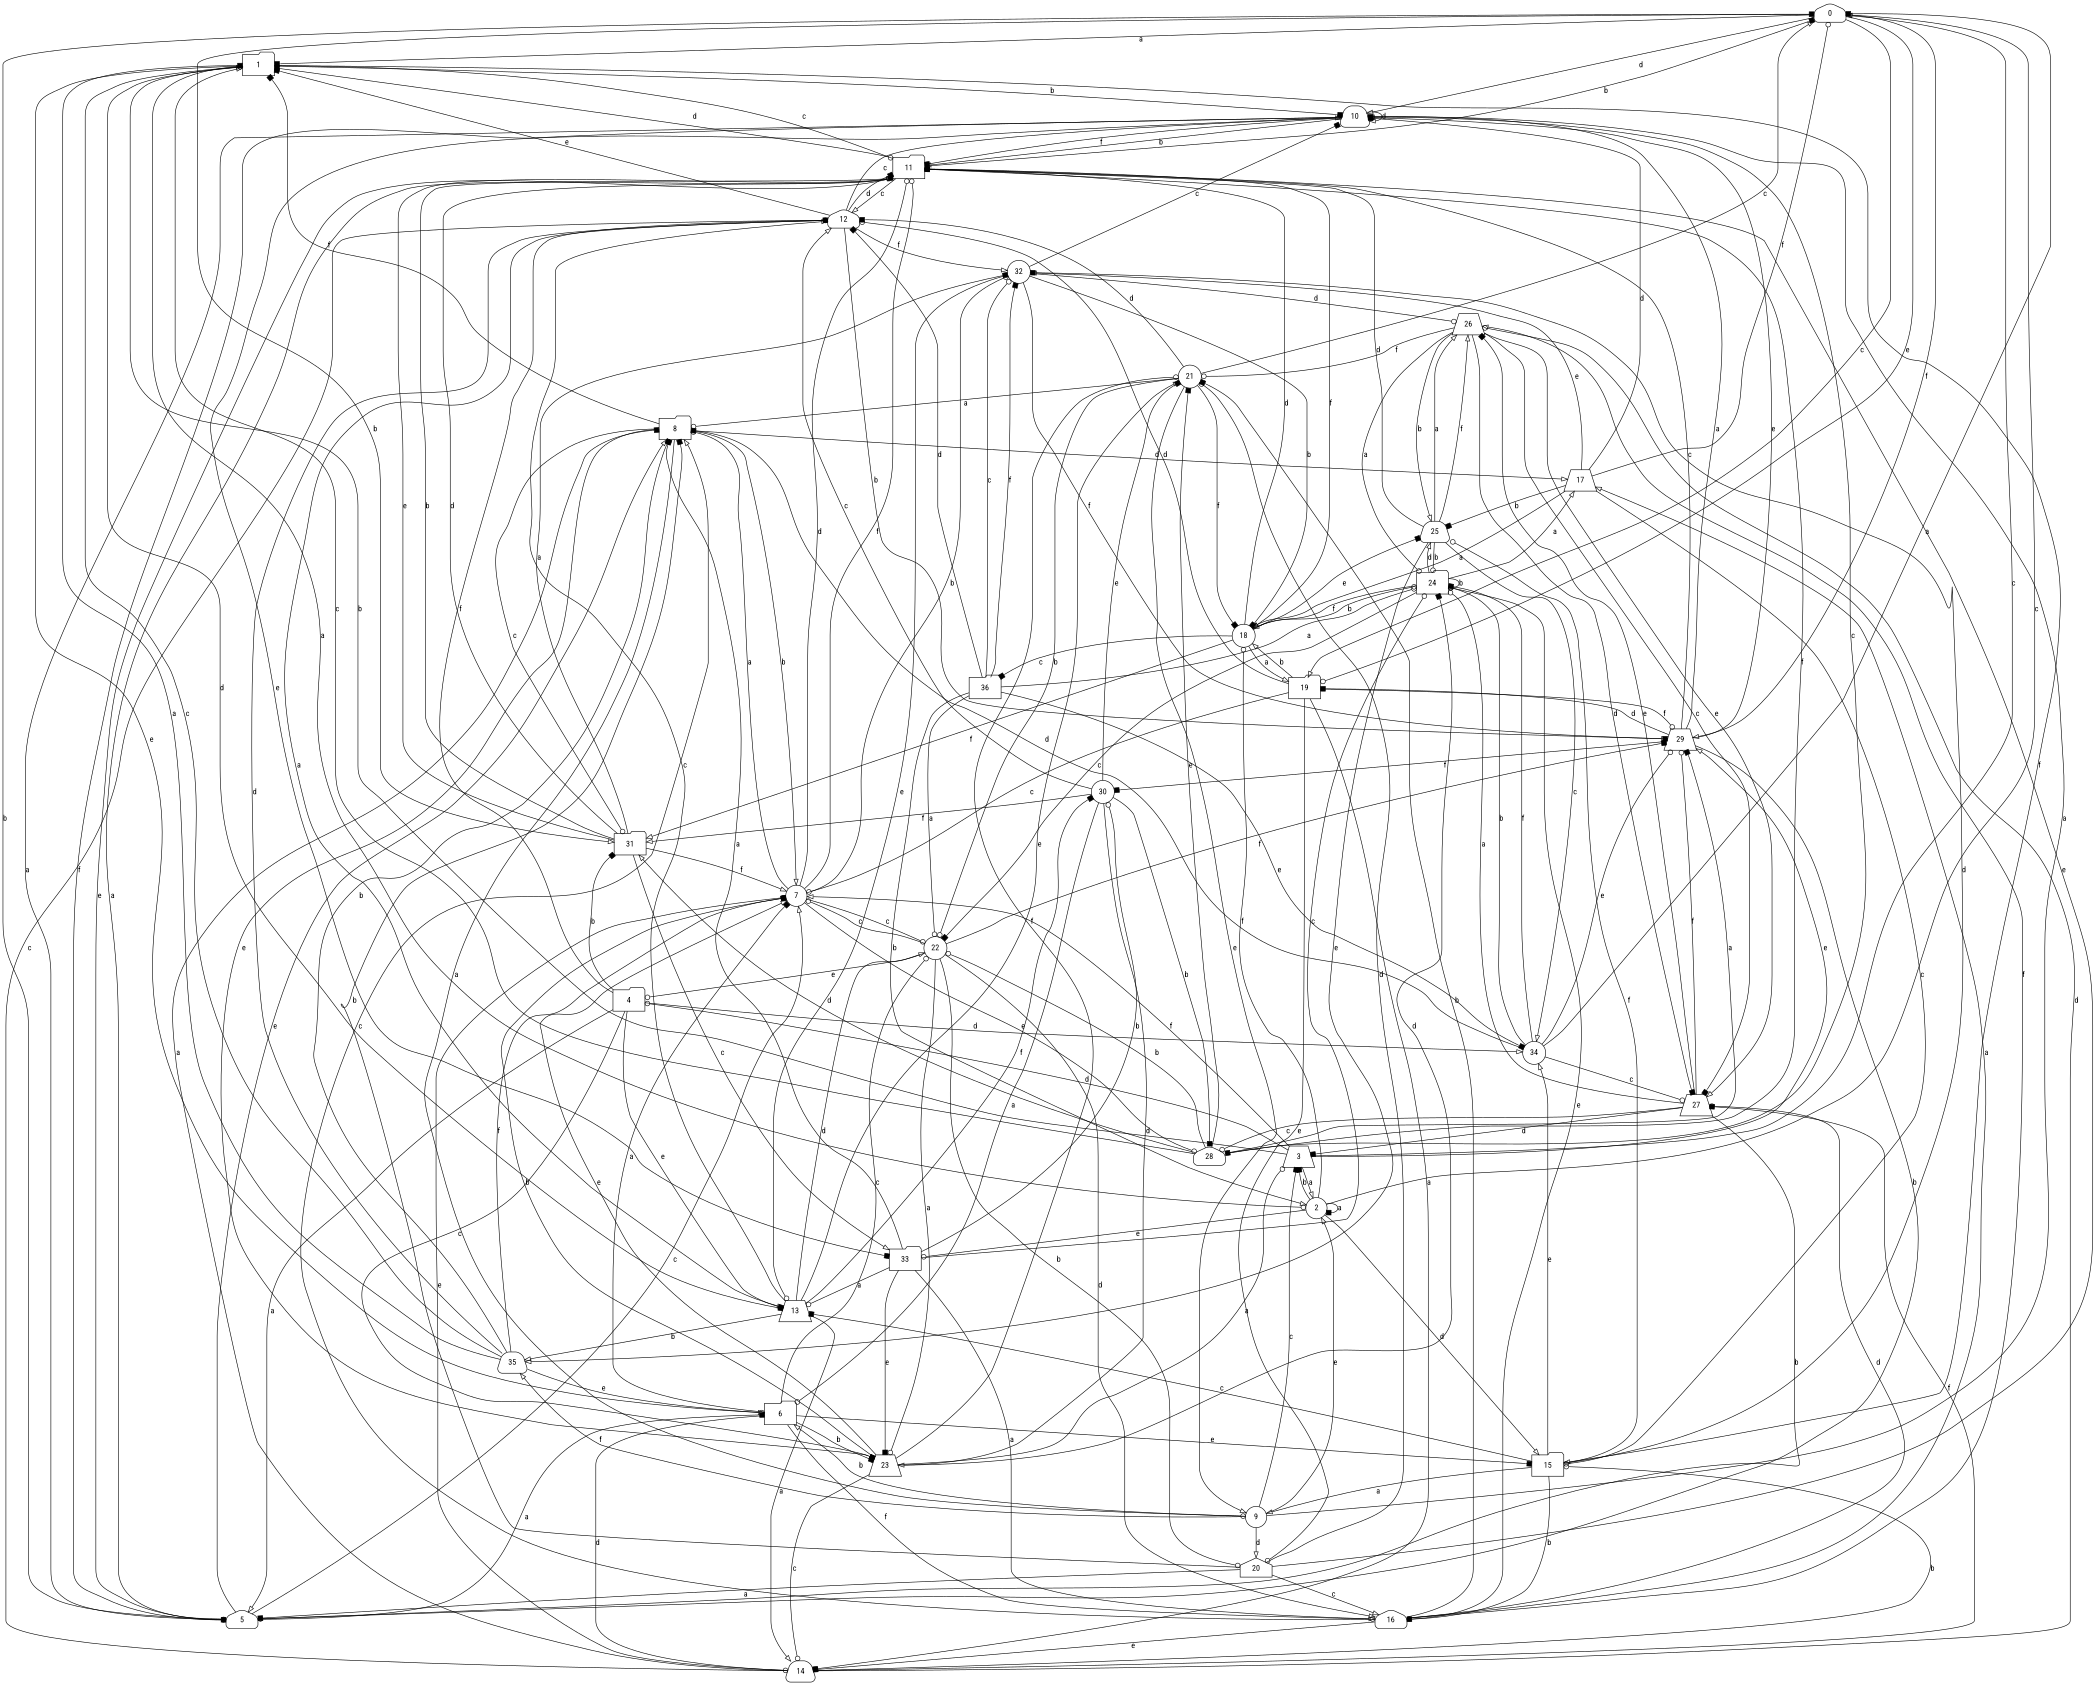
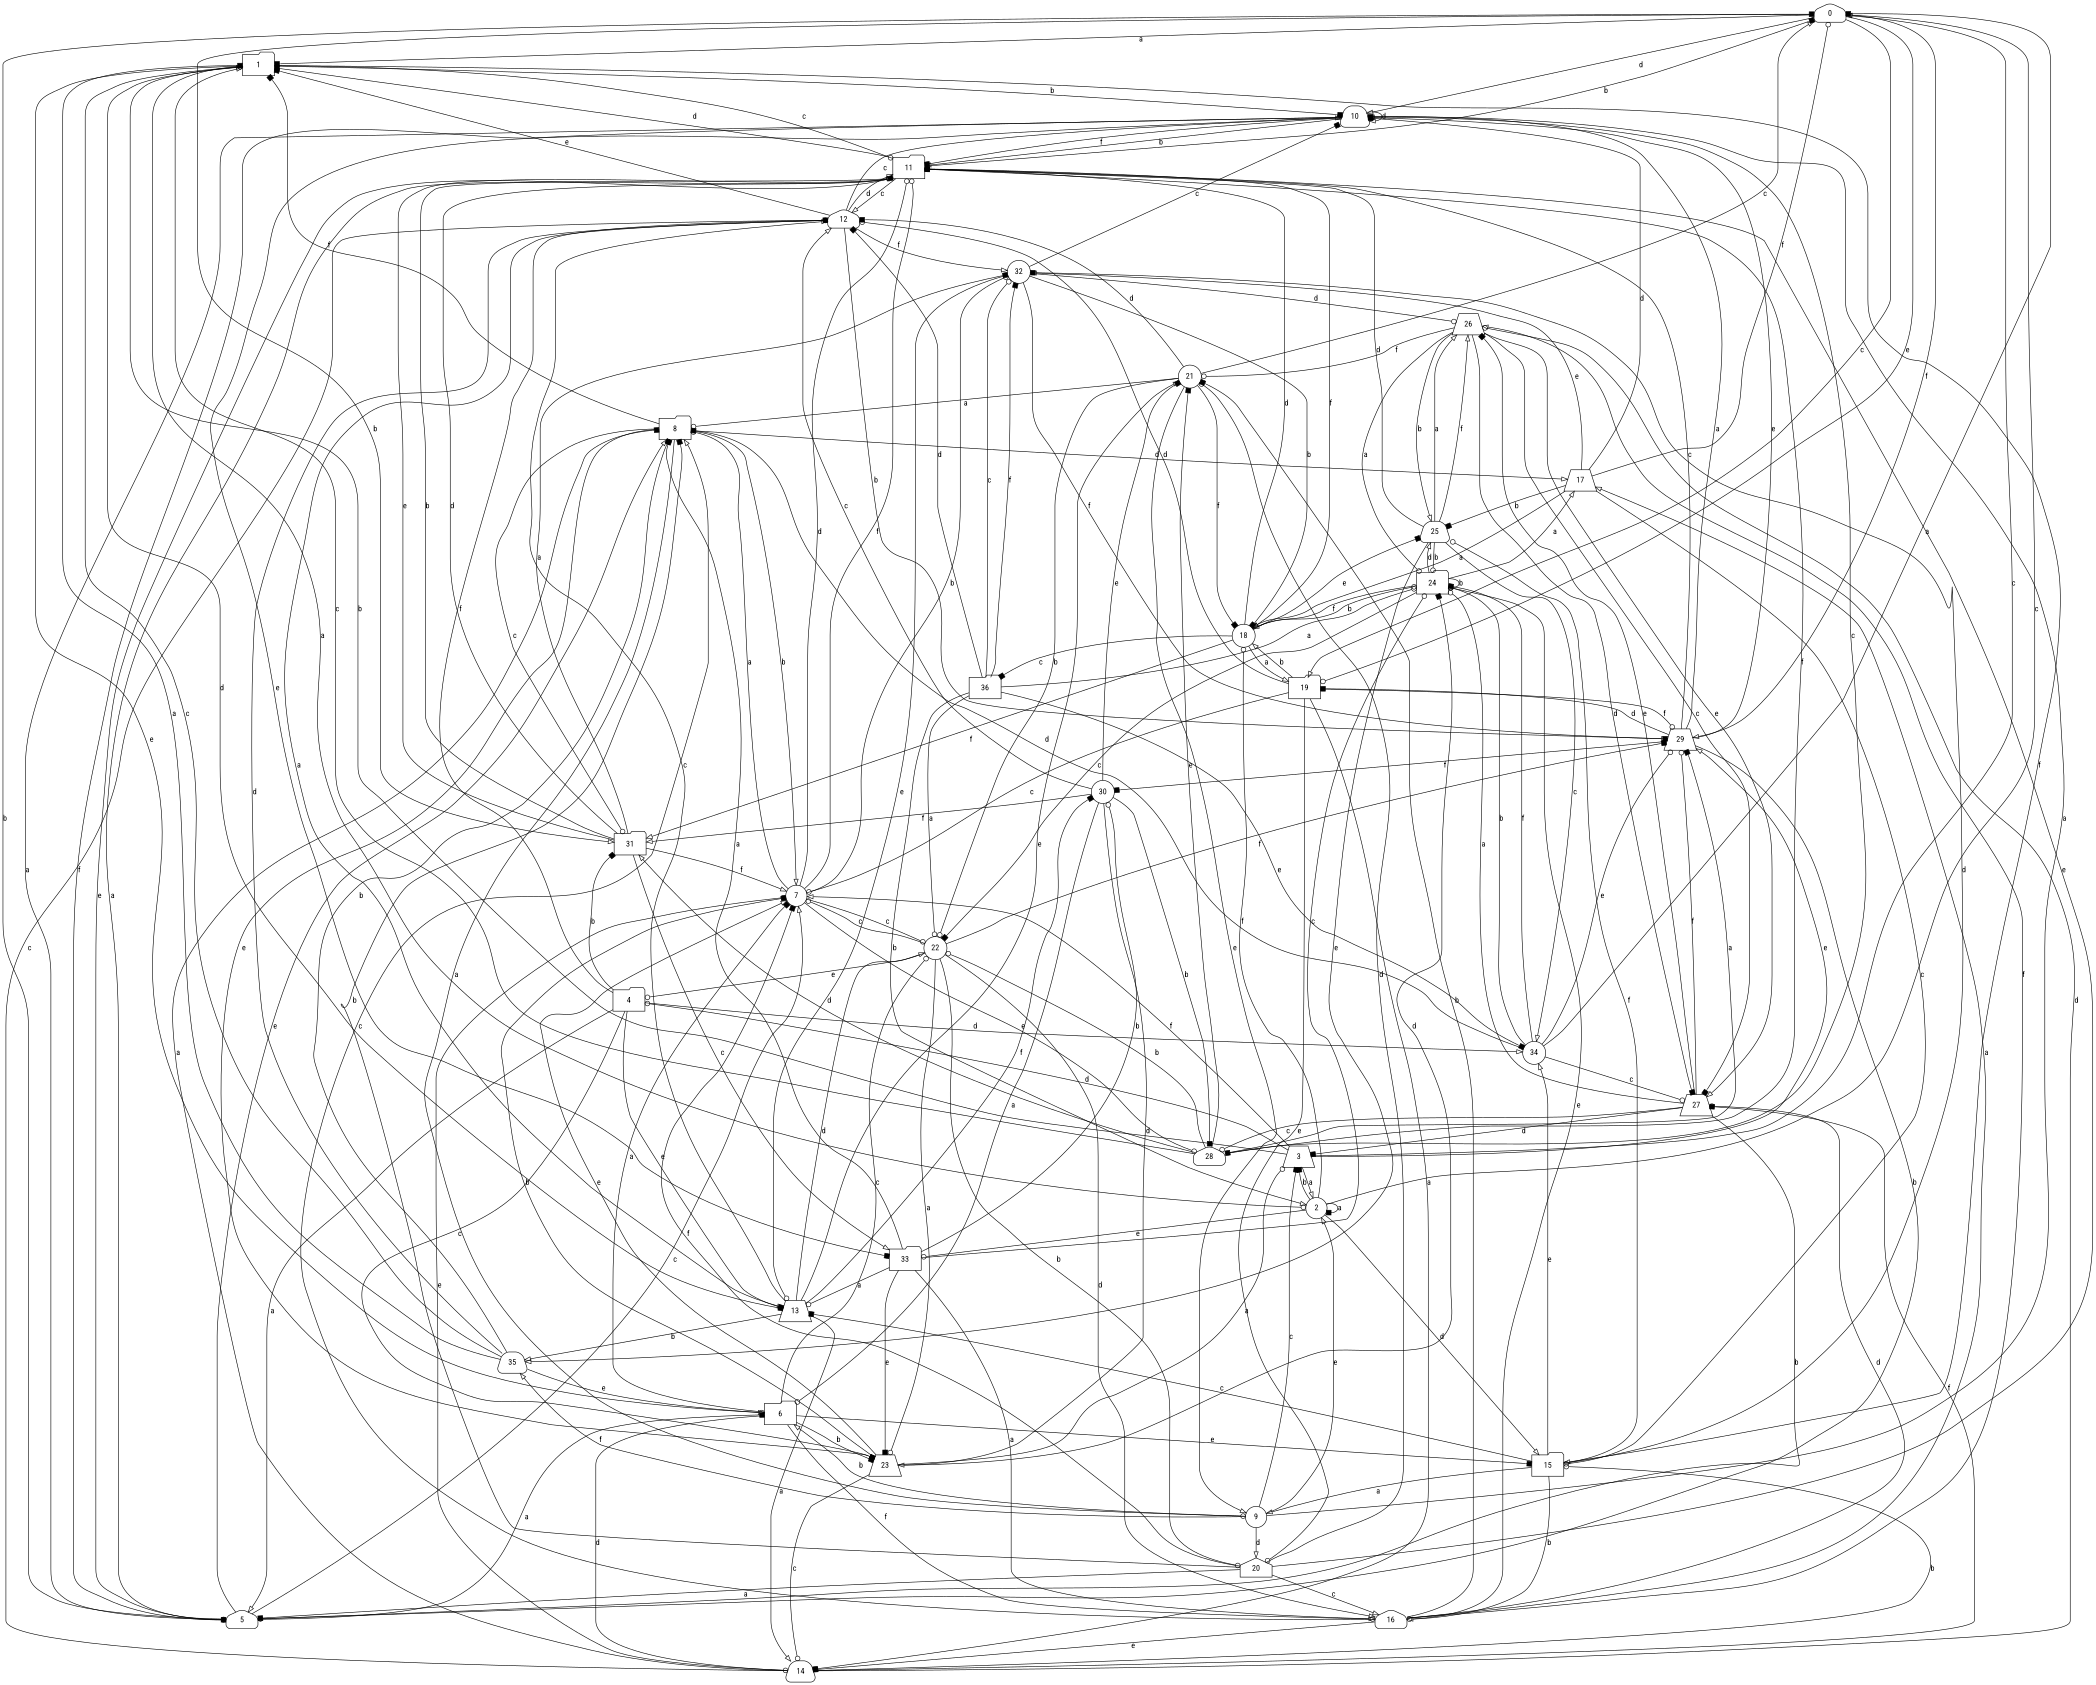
(865, 190) -> (865, 190)
(1015, 905) -> none
(513, 1043) -> (796, 1331)
(1526, 1590) -> (1526, 1590)
